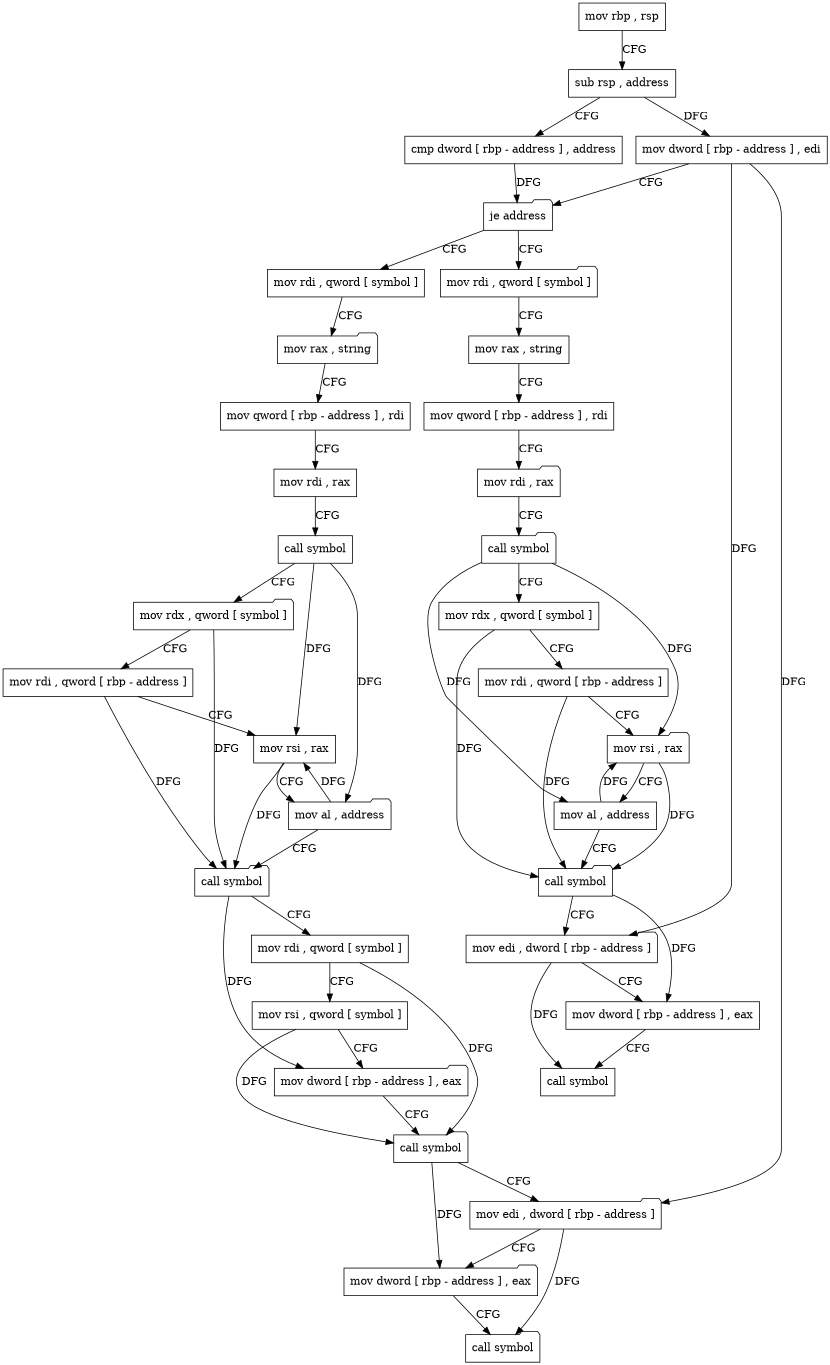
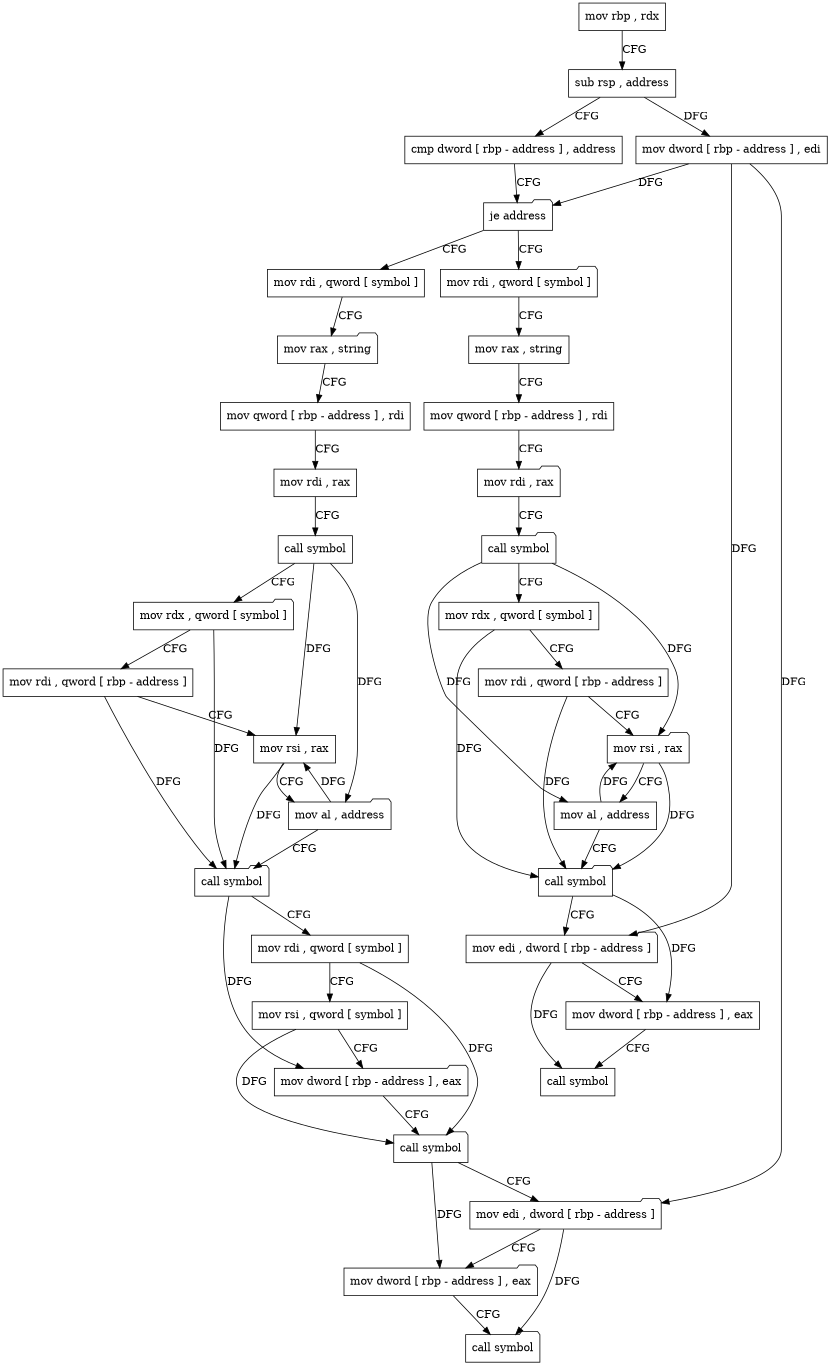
(622, 17) -> (622, 17)
(529, 183) -> (529, 183)
(651, 183) -> (651, 183)
